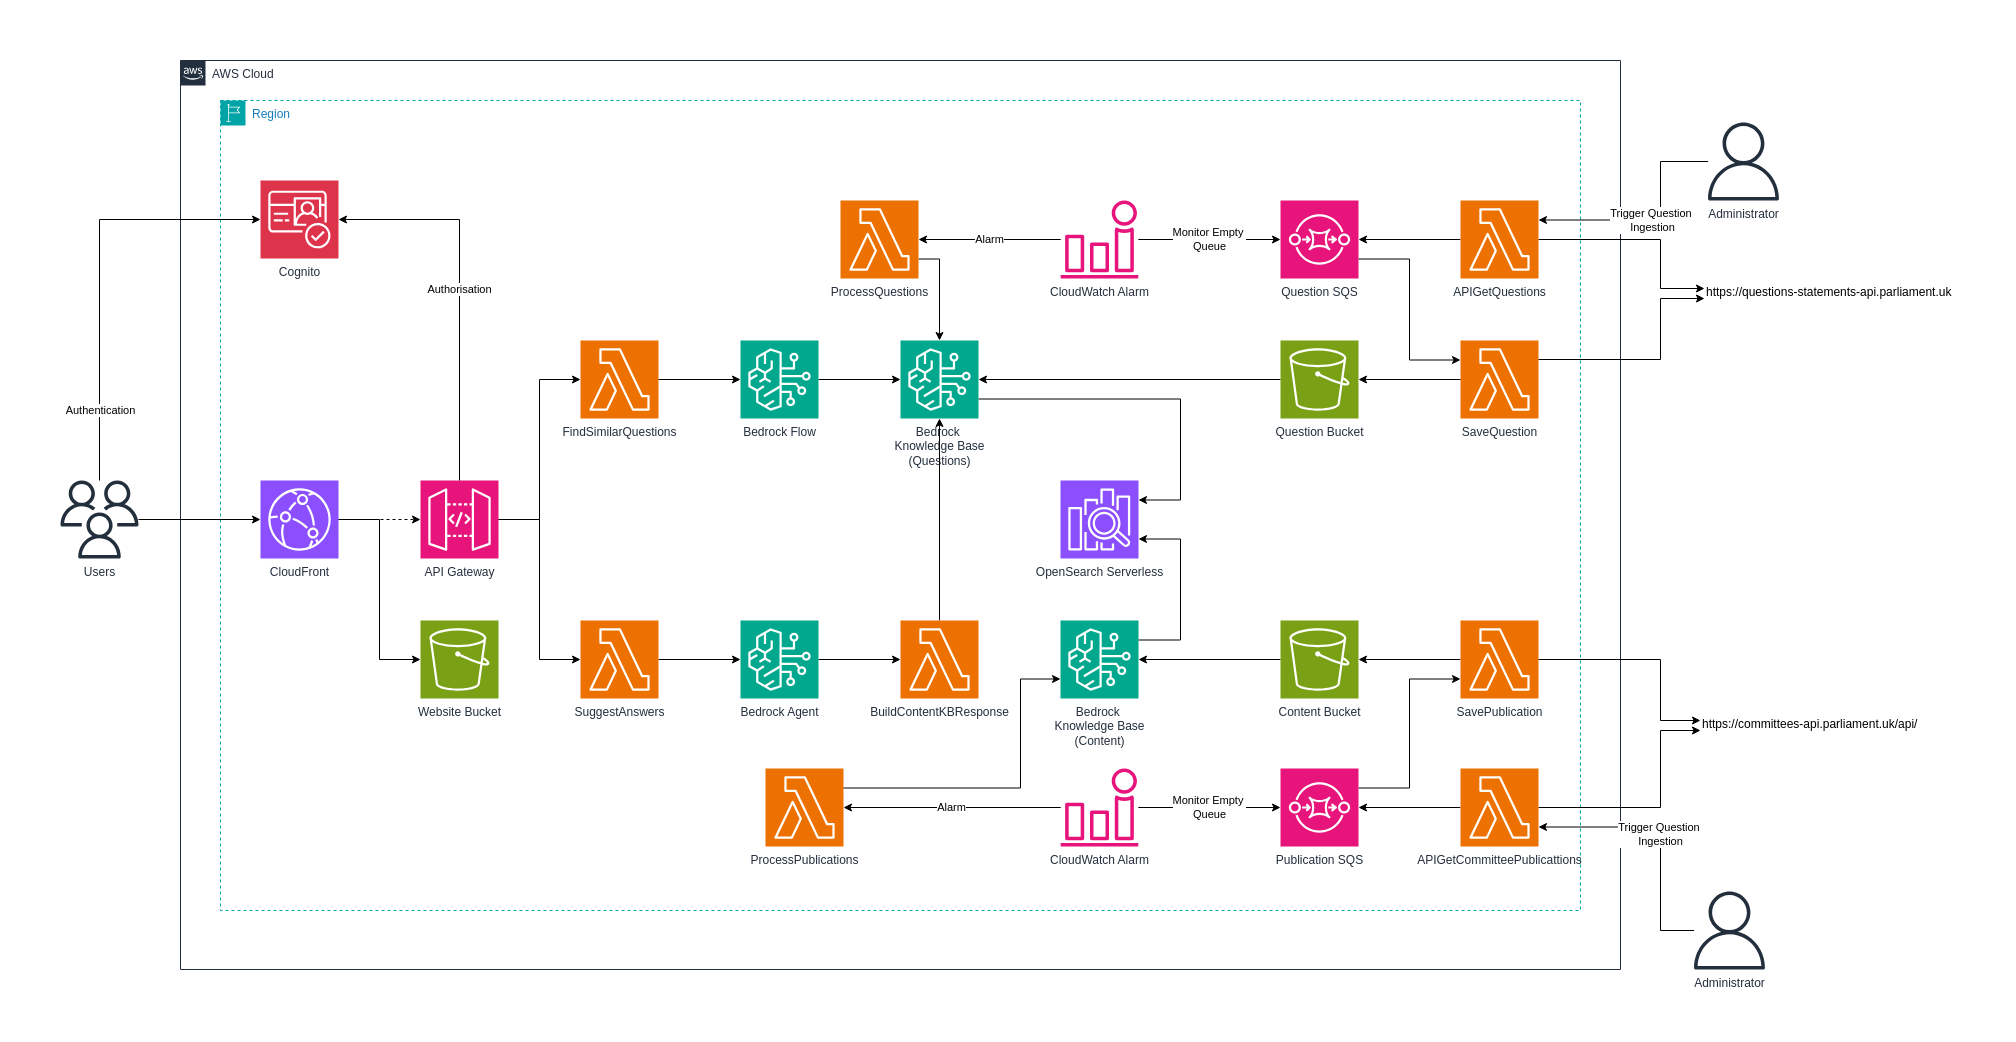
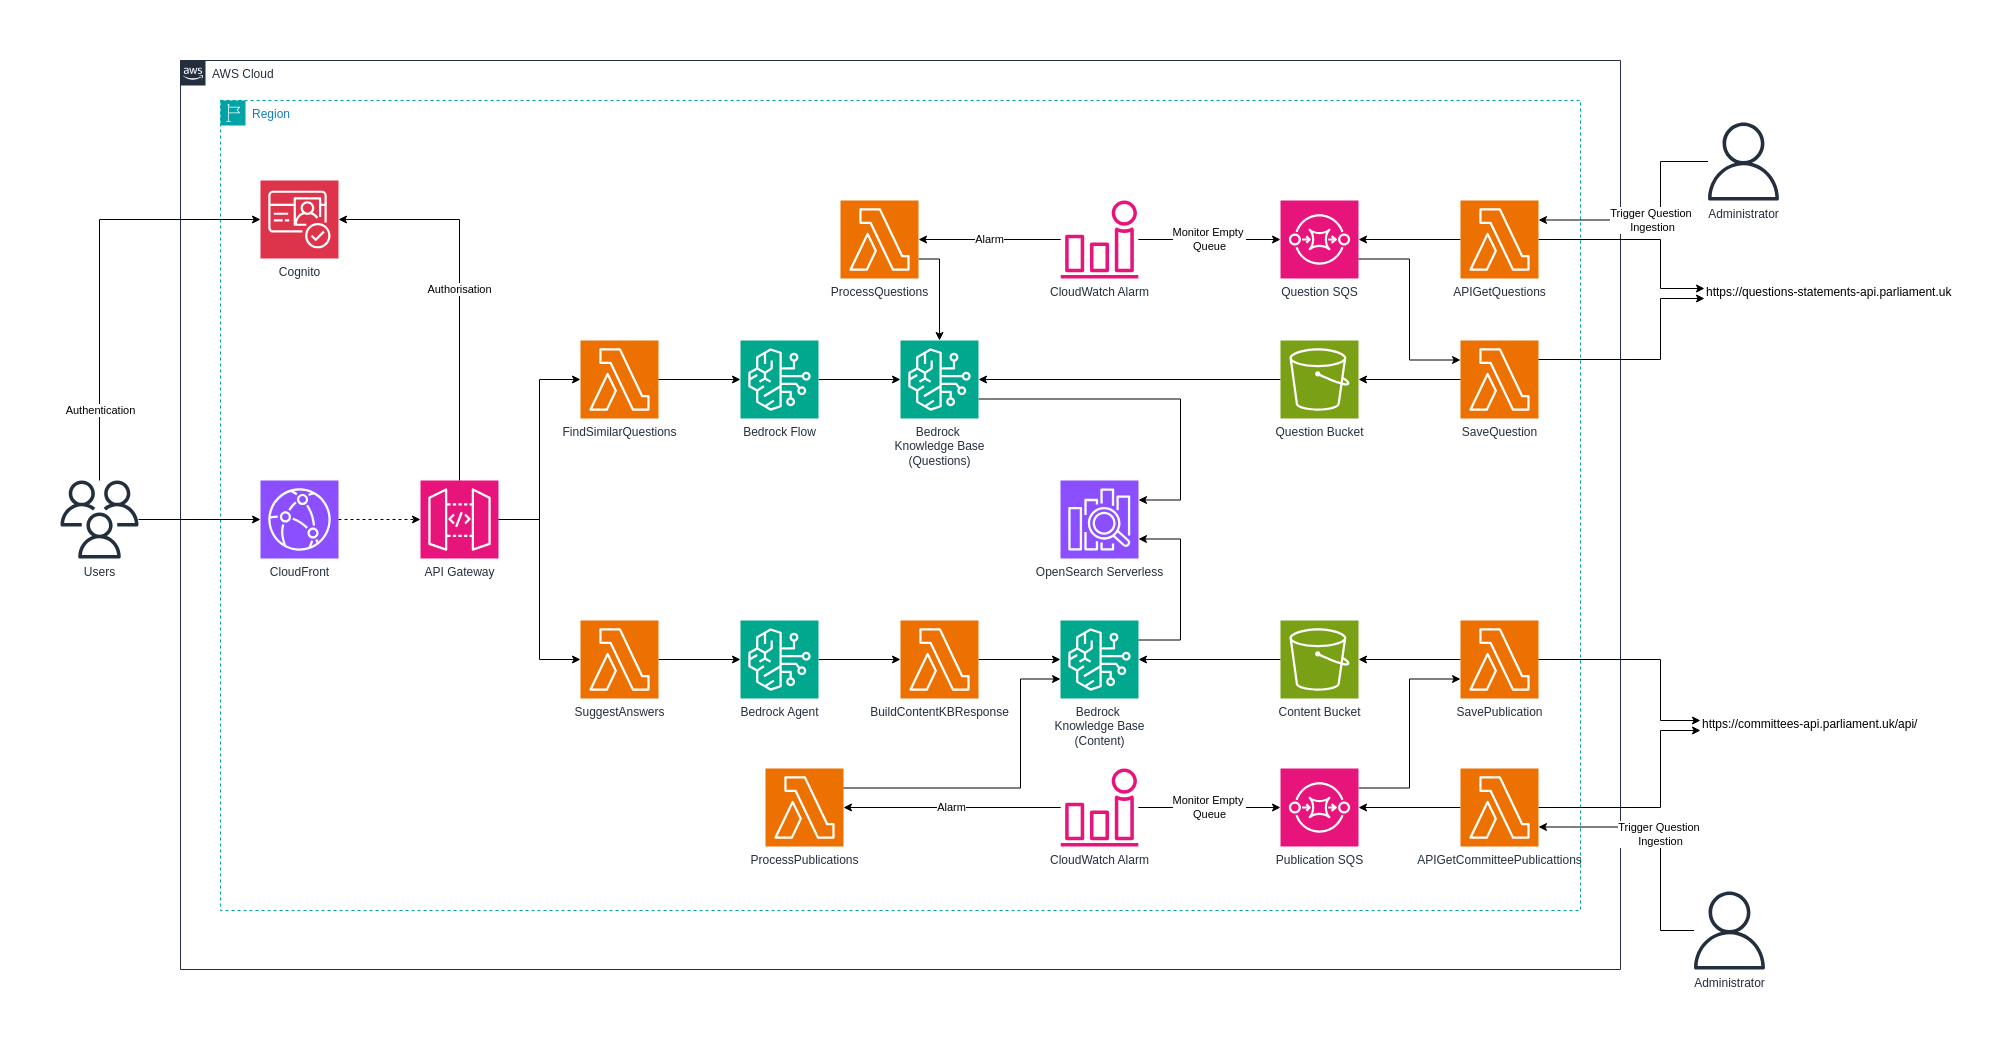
(940, 523) -> (1016, 660)
(380, 608) -> none
(460, 660) -> none
